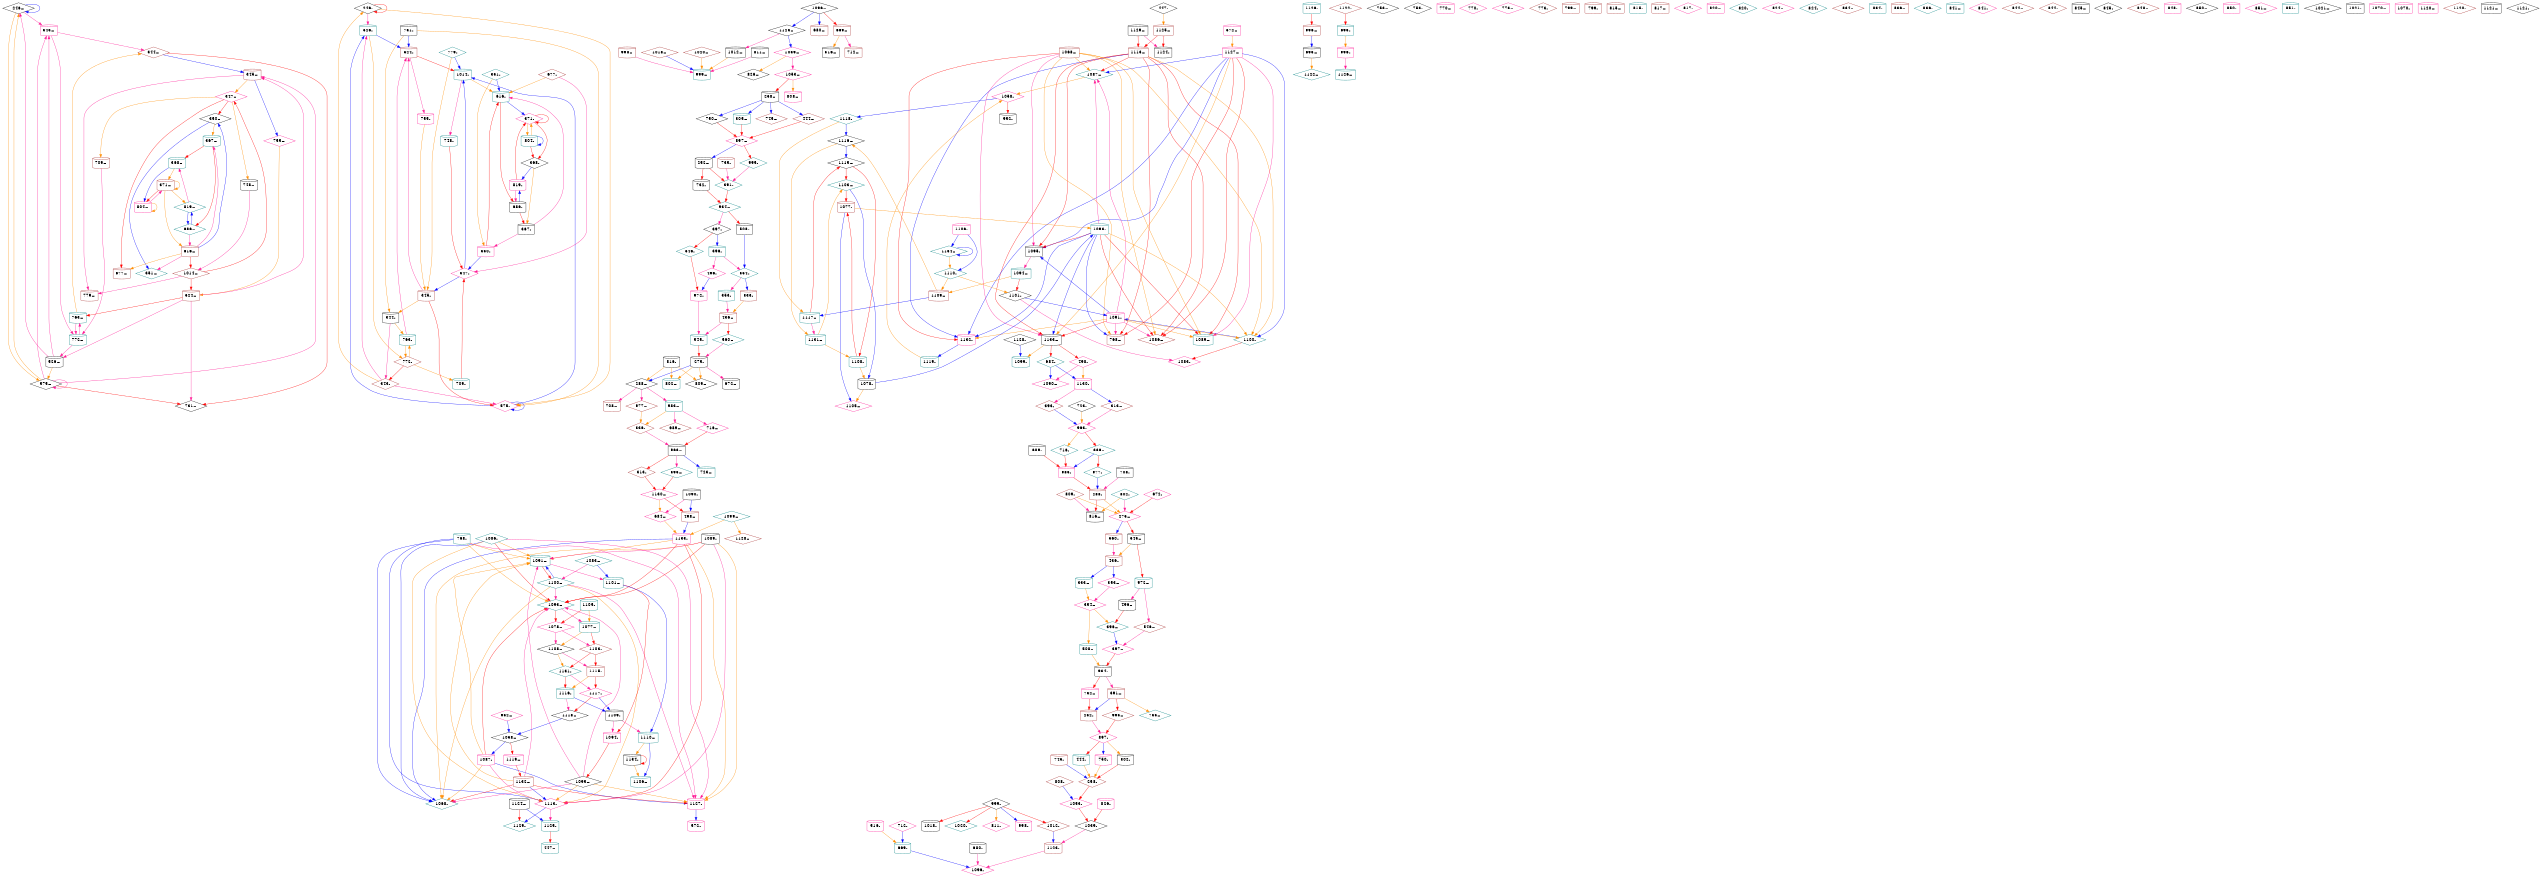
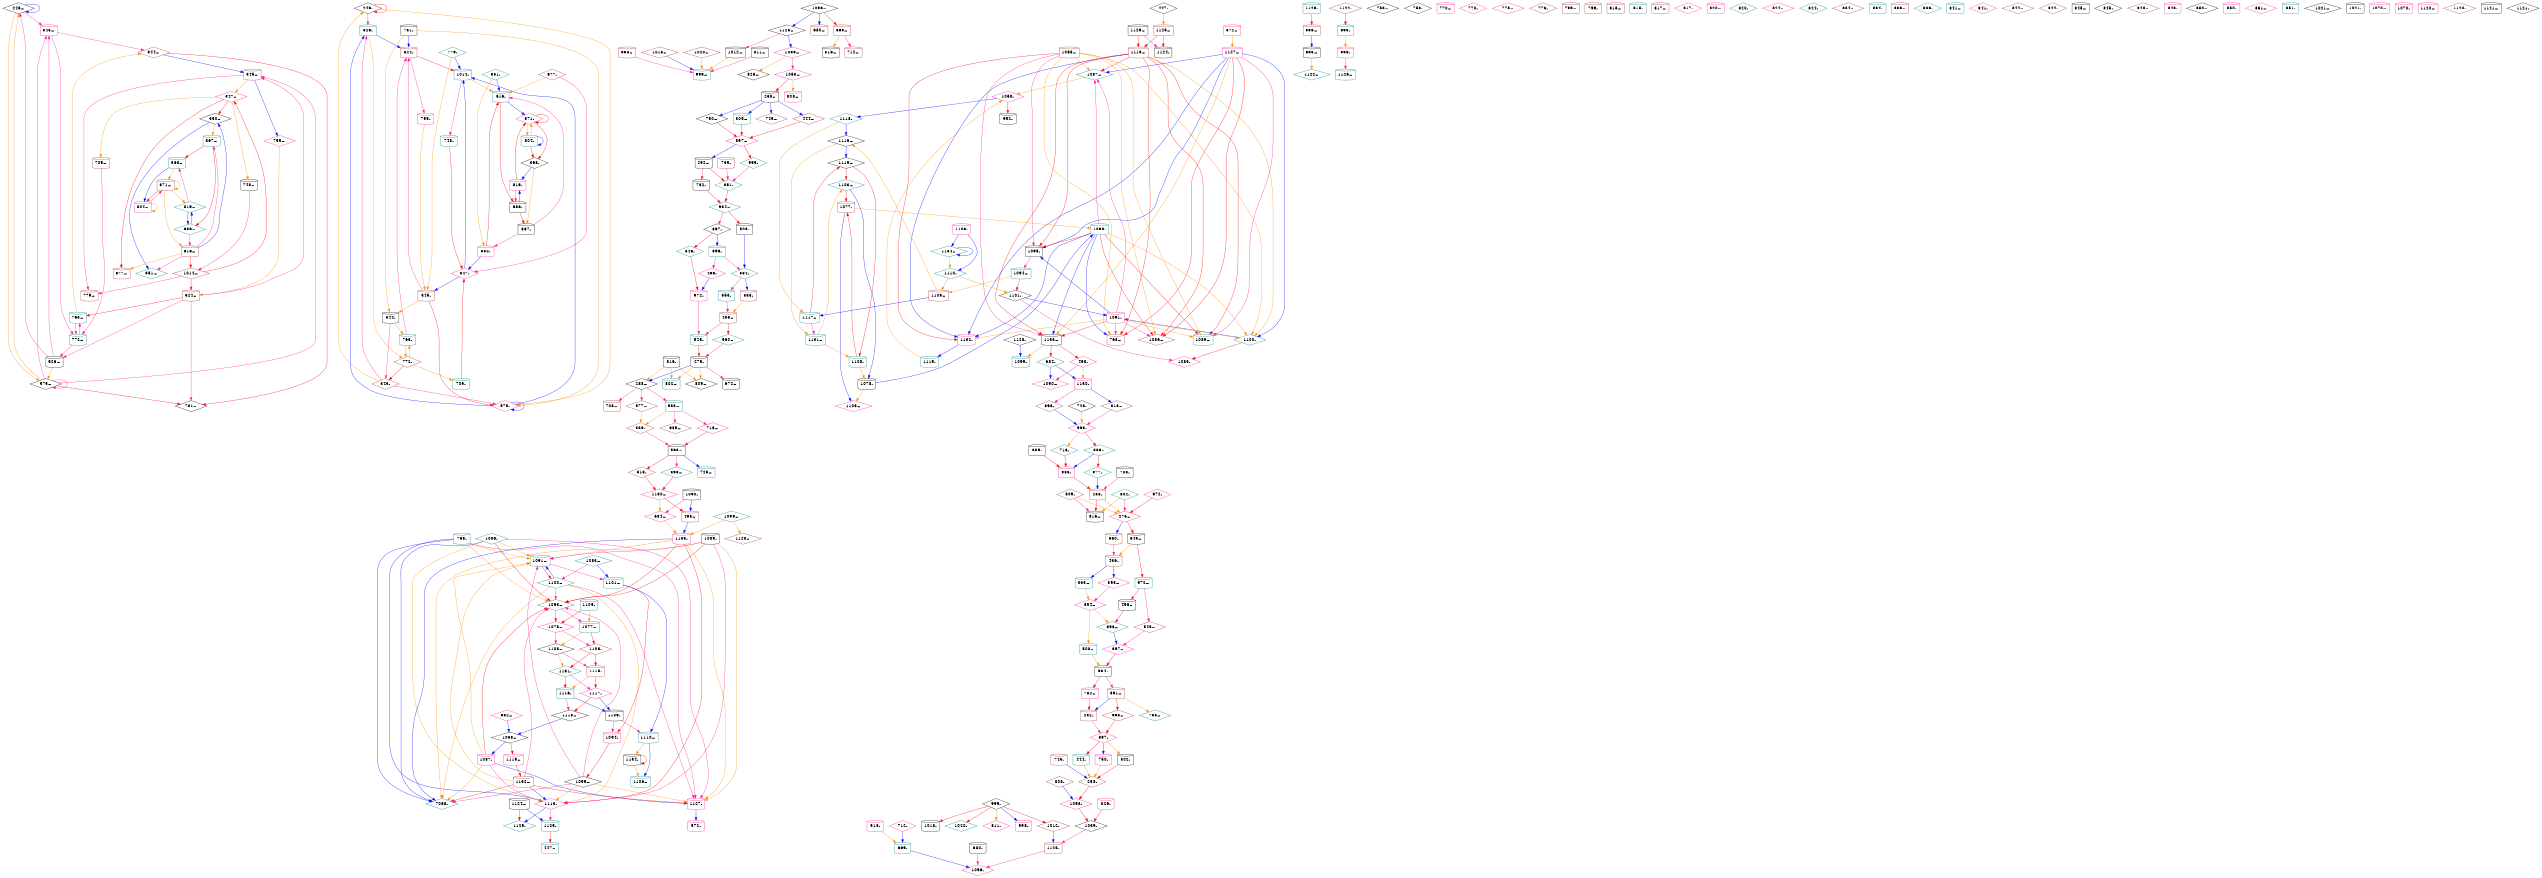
(442, 804) -> (442, 804)
